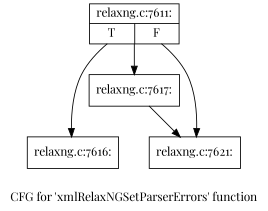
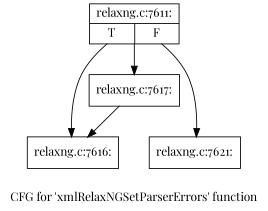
(162, 119) -> (107, 119)
